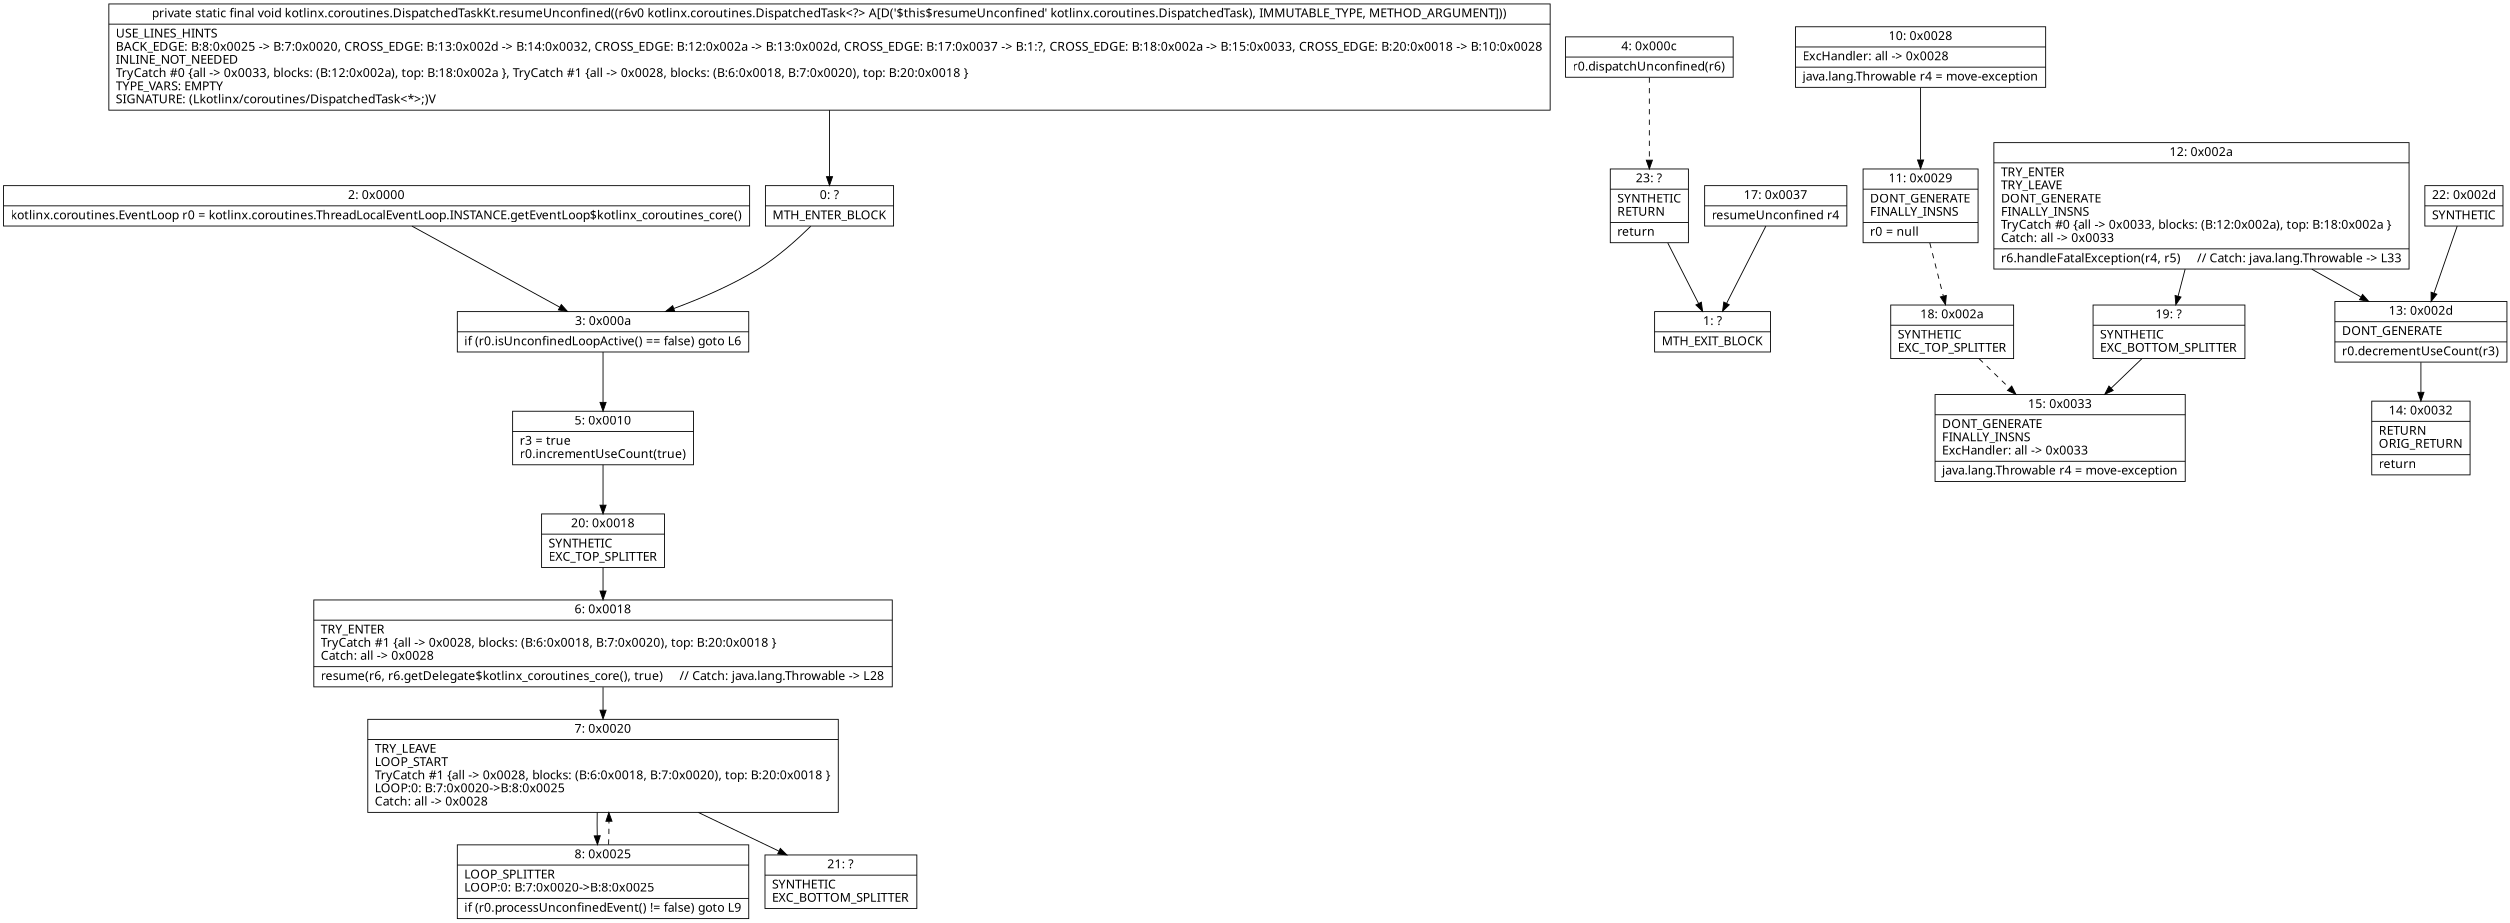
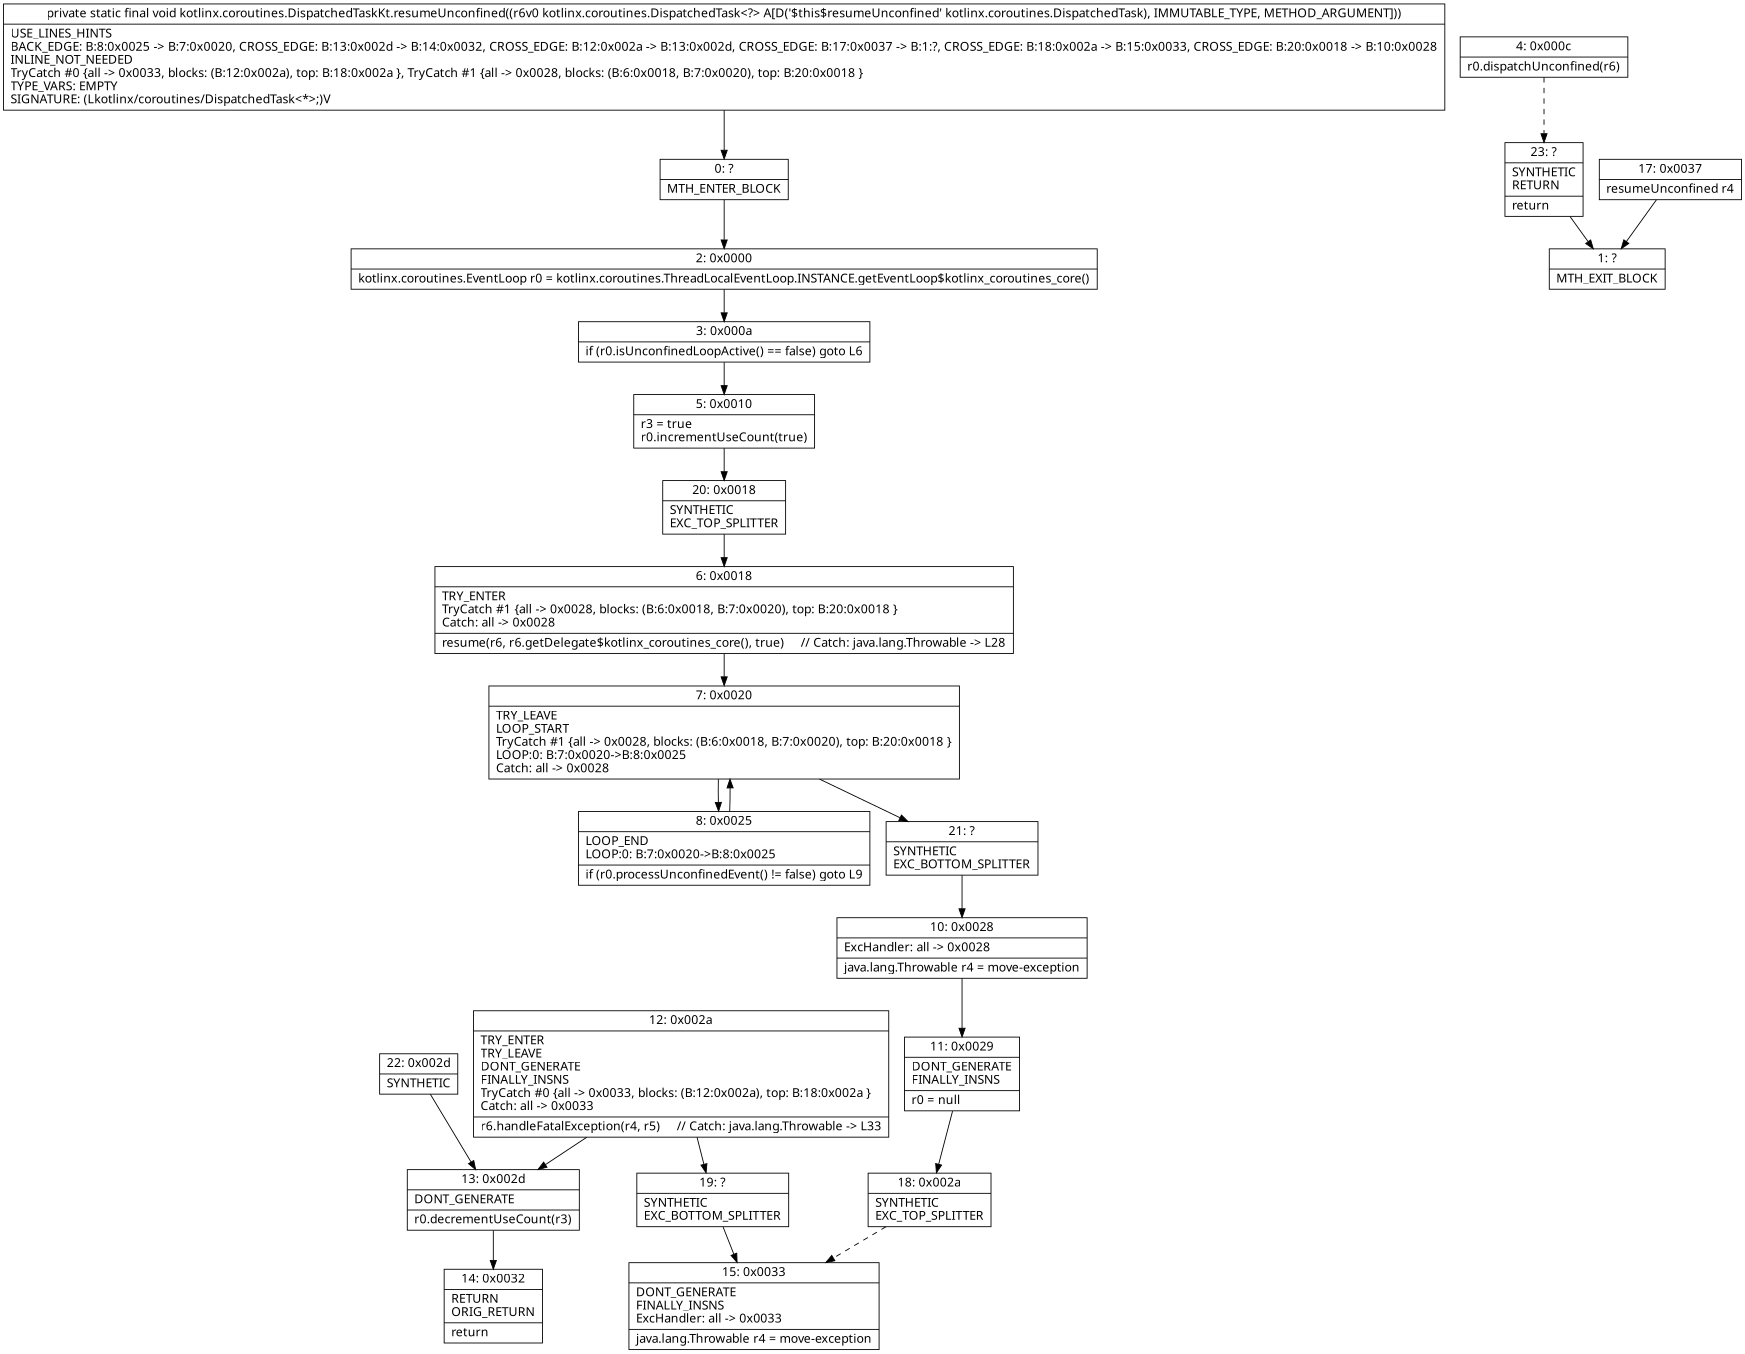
(1937, 270) -> (946, 1138)
(747, 275) -> (724, 220)
(609, 833) -> (730, 800)
(510, 875) -> (618, 841)
none -> (962, 892)
